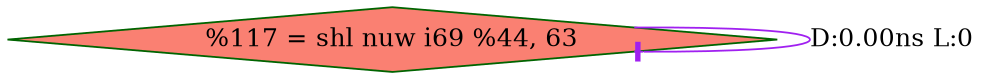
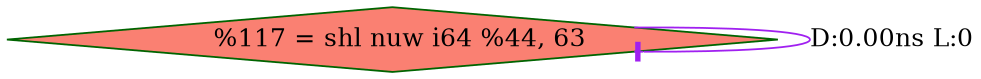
(392, 40) -> (392, 40)
